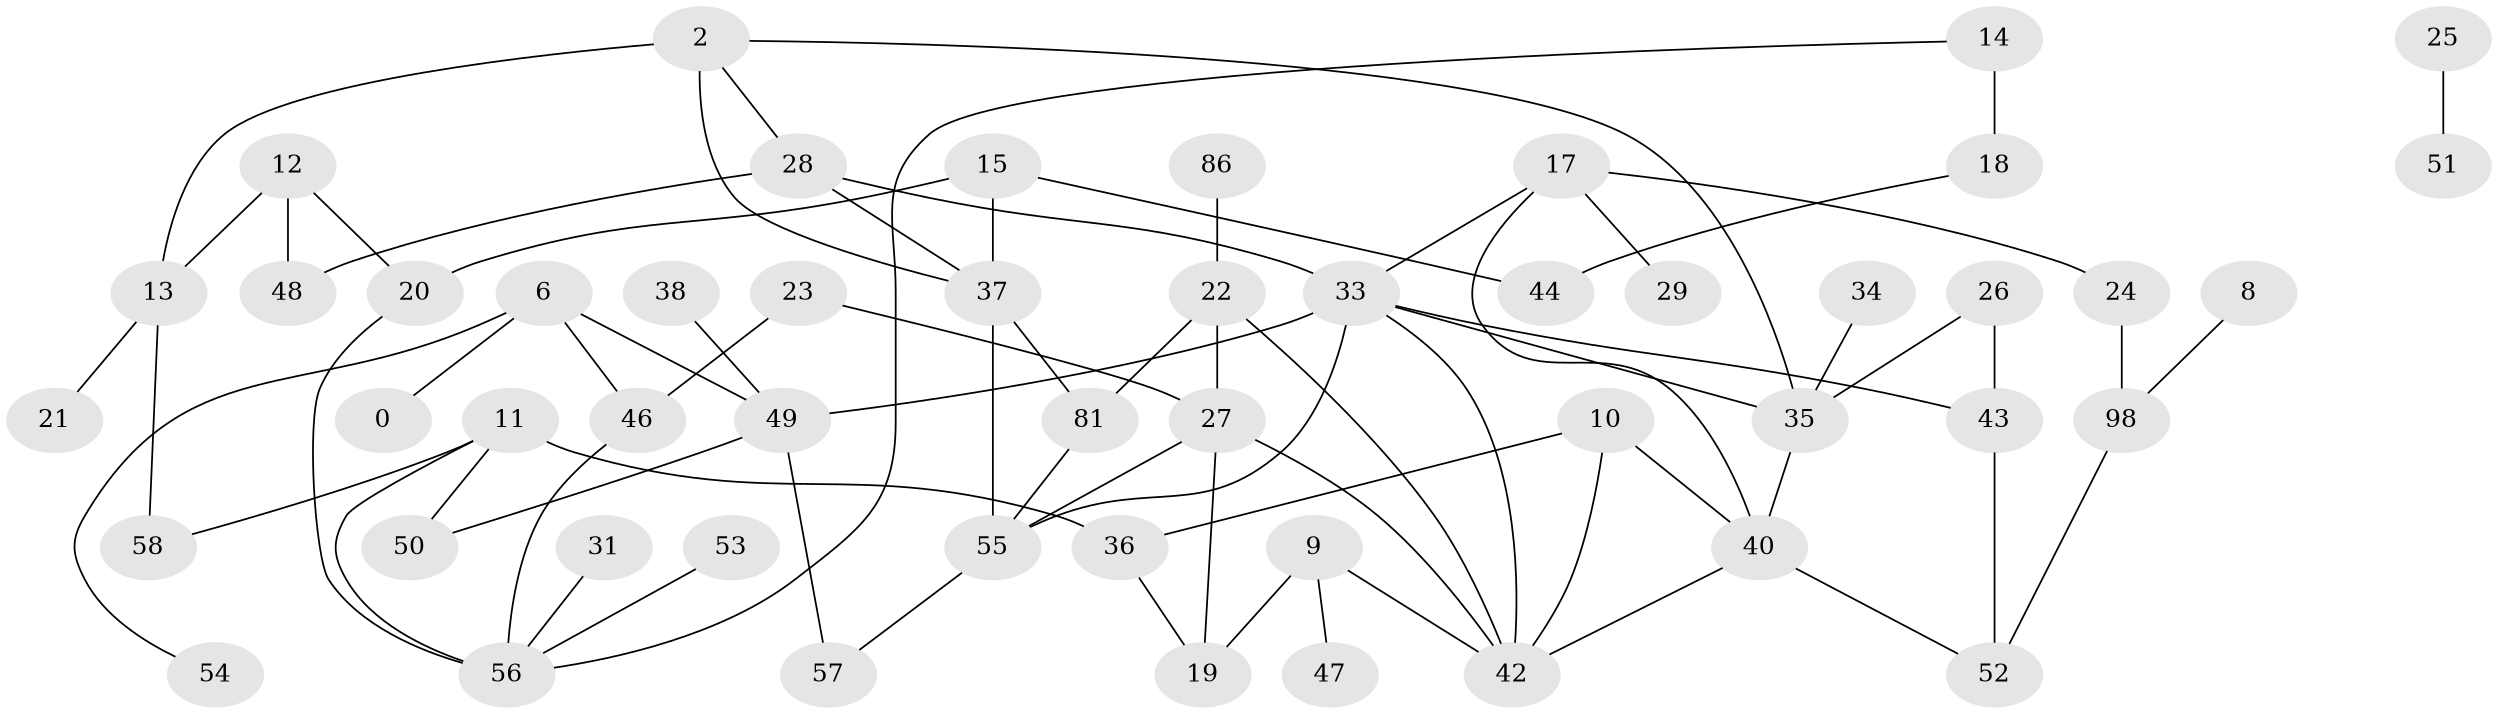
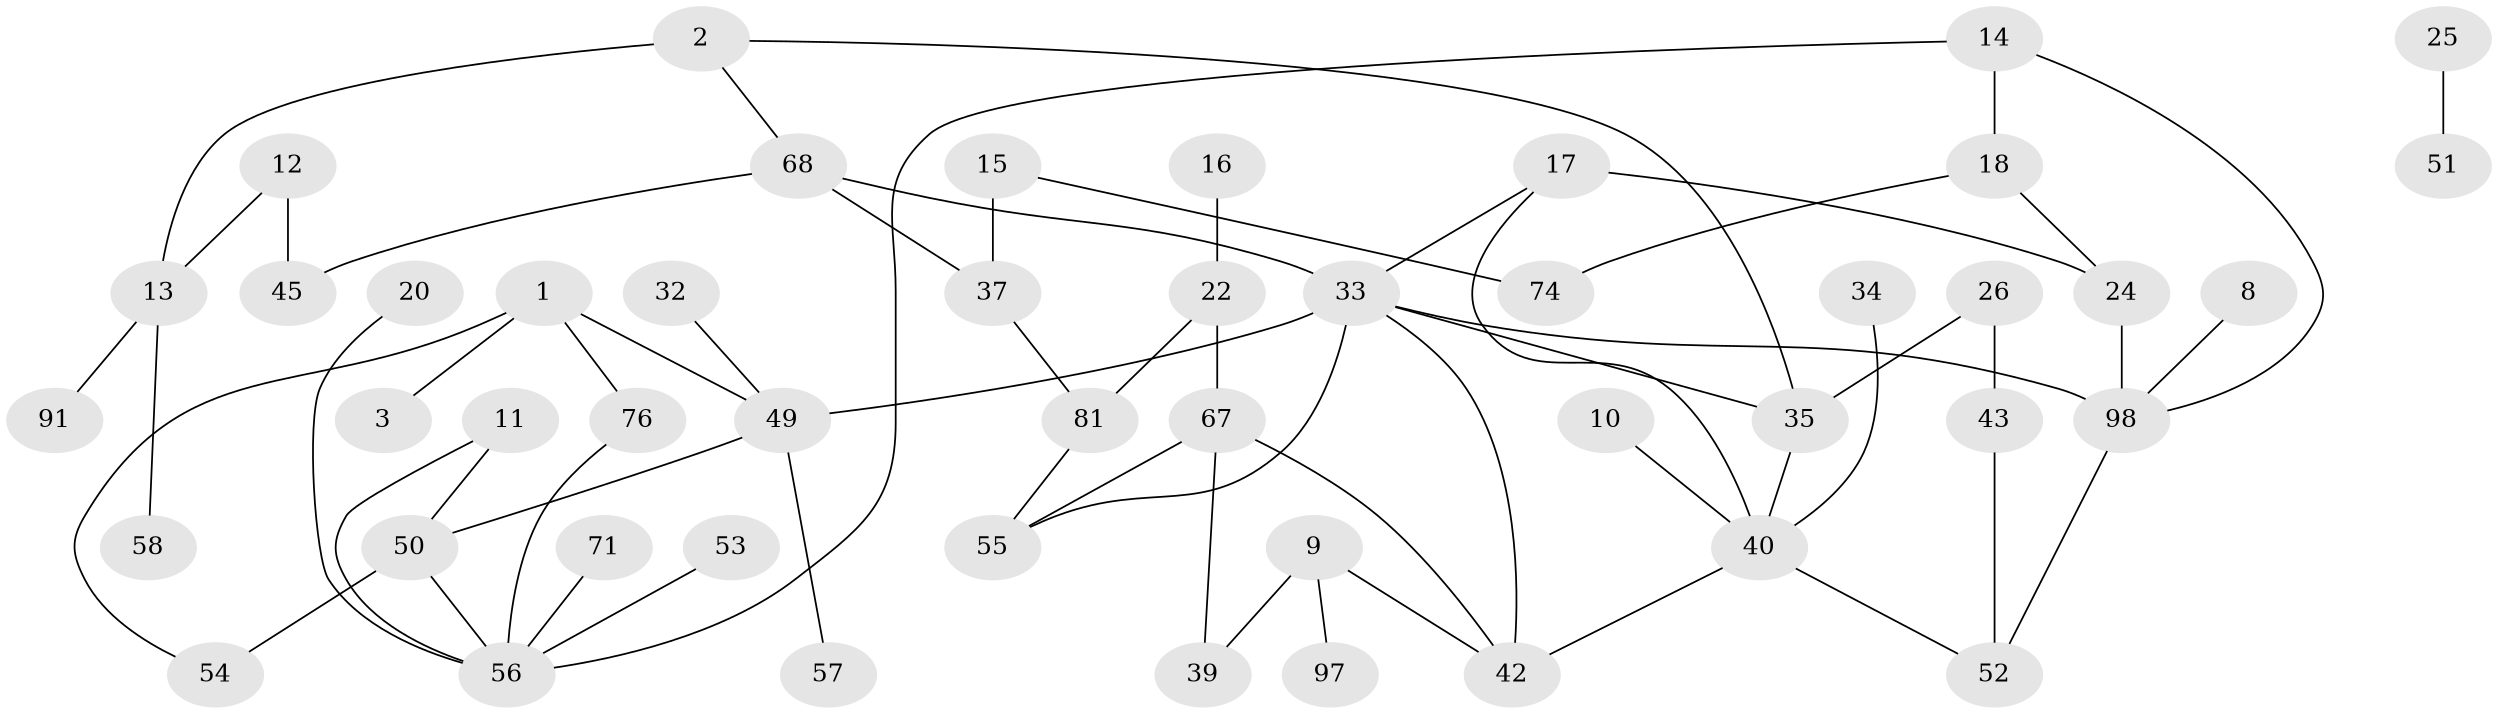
(799, 166) -> (799, 166)
(1217, 166) -> (1217, 166)
none -> (2281, 215)
(699, 220) -> none
(775, 224) -> none
(351, 229) -> none
none -> (2058, 229)
(288, 293) -> (288, 293)
(544, 293) -> (544, 293)
(671, 293) -> (671, 293)
(799, 293) -> none
(1546, 293) -> (1546, 293)
(1673, 293) -> none
(1673, 357) -> (1742, 346)
(1834, 357) -> (1869, 439)
(55, 420) -> (55, 420)
(383, 420) -> (383, 420)
(638, 420) -> (638, 420)
(993, 420) -> none
(1217, 420) -> (1217, 420)
(1388, 457) -> none
(334, 492) -> none
(604, 548) -> (604, 548)
(1120, 548) -> none
(1580, 554) -> none
none -> (313, 611)
none -> (458, 611)
(911, 611) -> none
(1203, 675) -> (1203, 675)
(1330, 675) -> (1330, 675)
